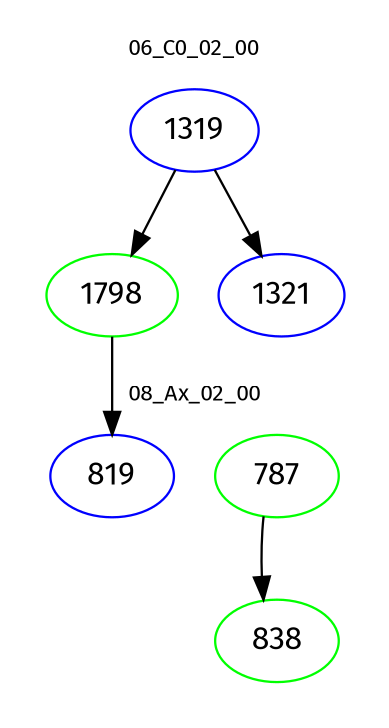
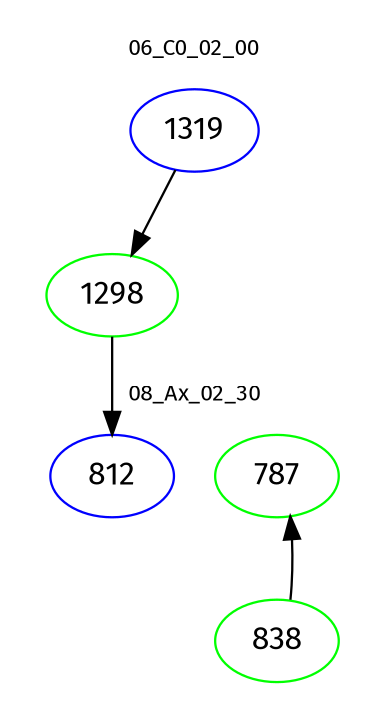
(112, 295) -> (112, 295)
(282, 295) -> none
(195, 395) -> (195, 395)
(112, 476) -> (112, 476)
(262, 547) -> (292, 570)
